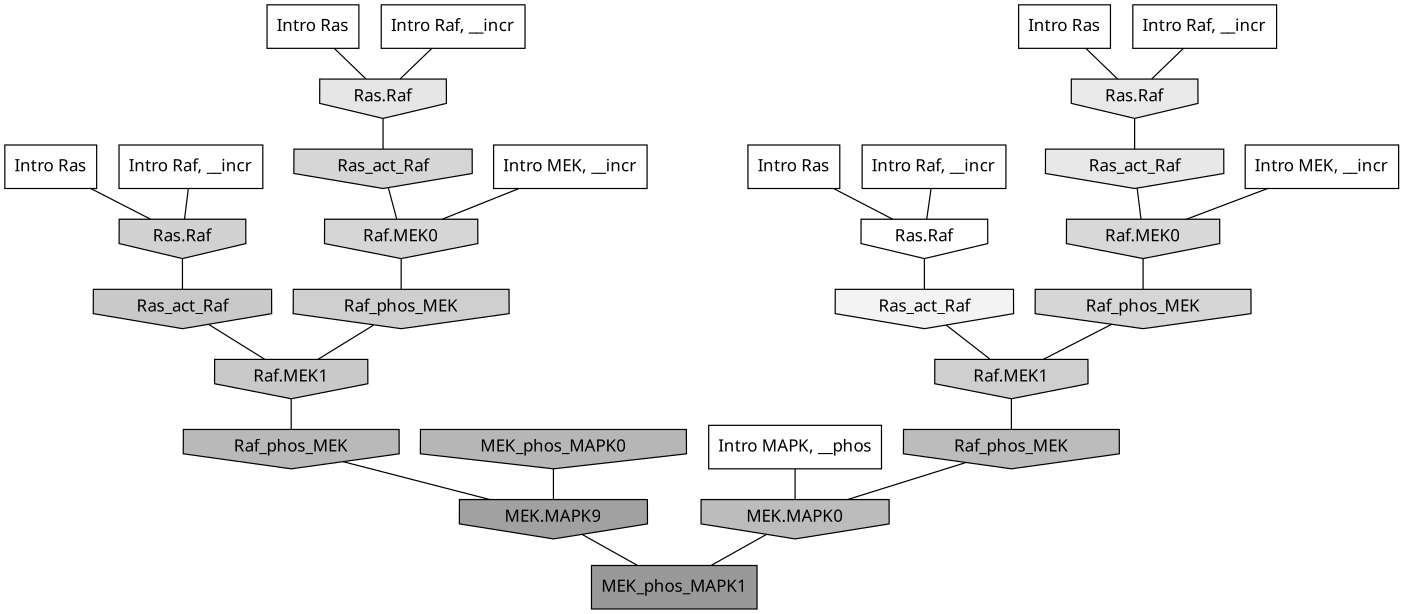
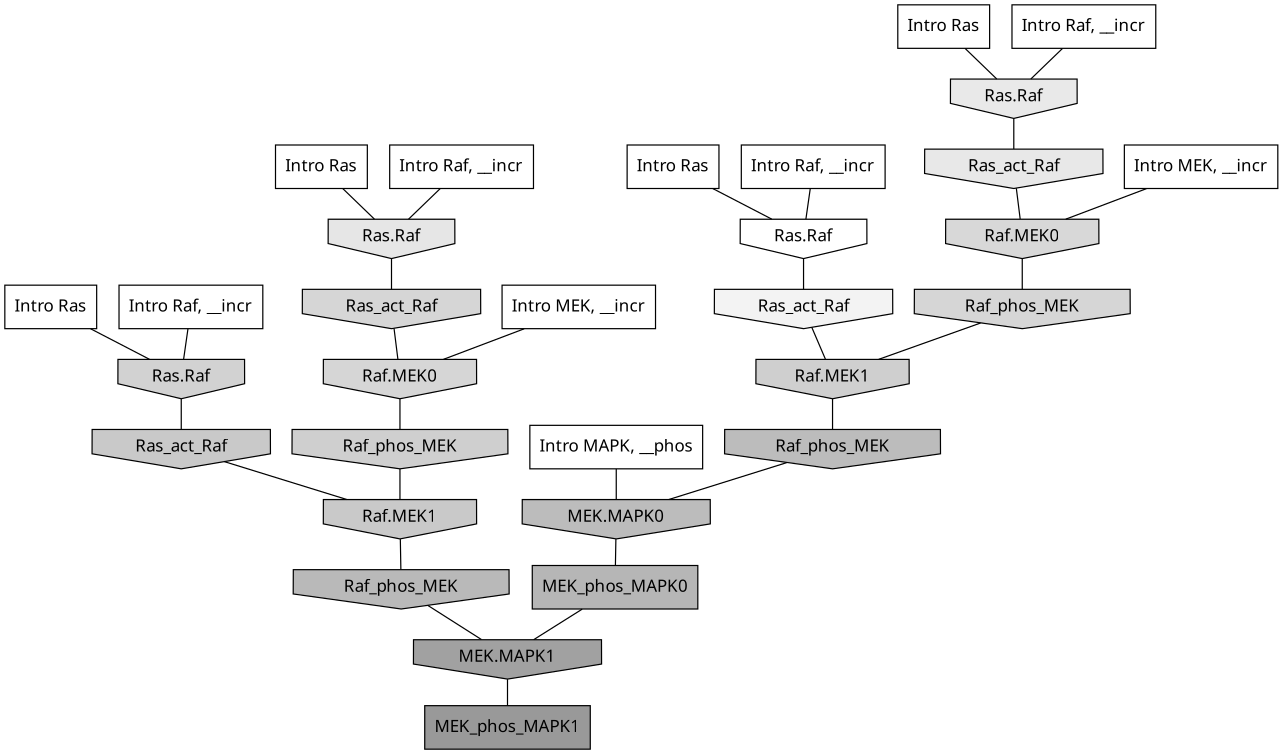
(553, 447) -> (615, 587)
(553, 517) -> (507, 657)
(739, 550) -> (616, 552)
